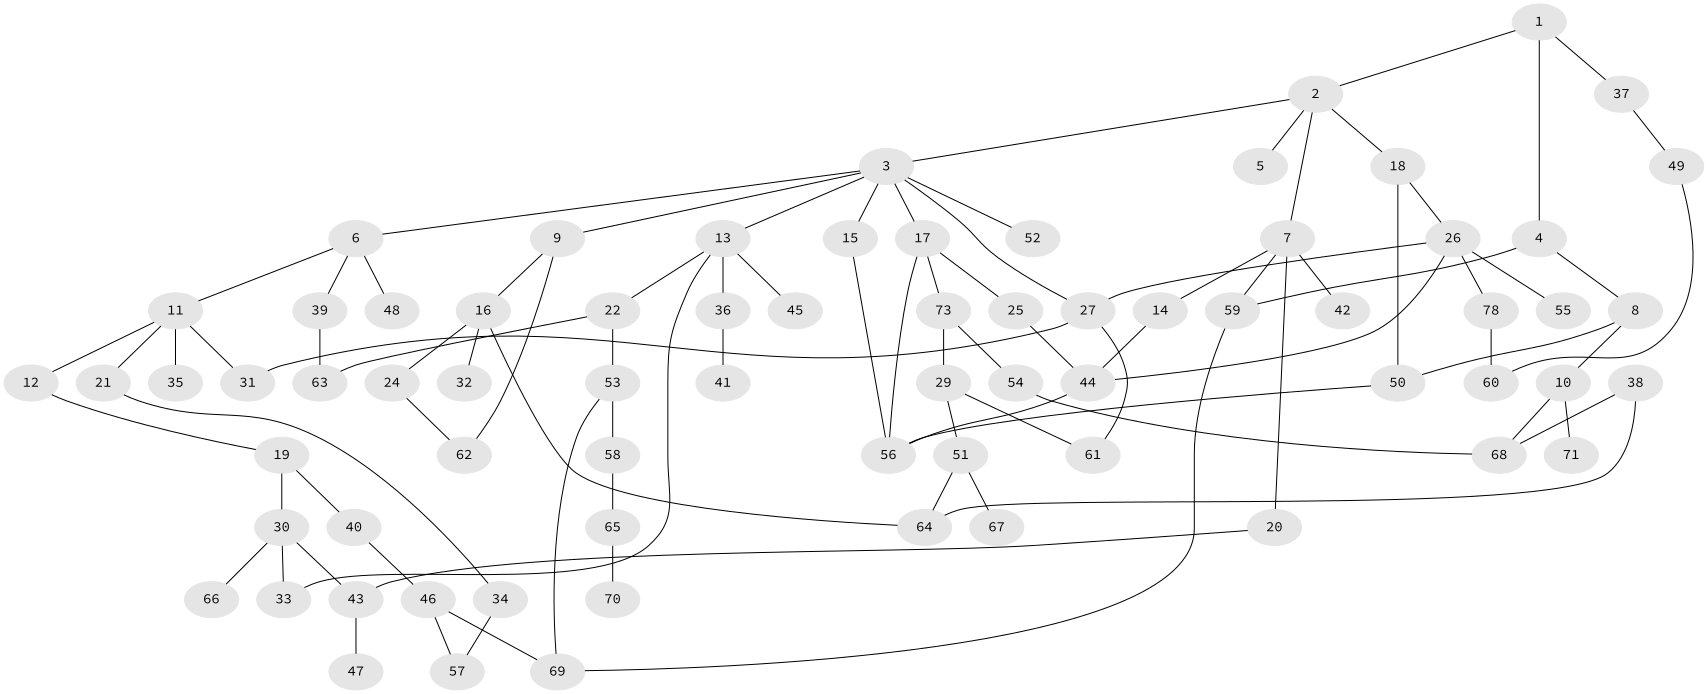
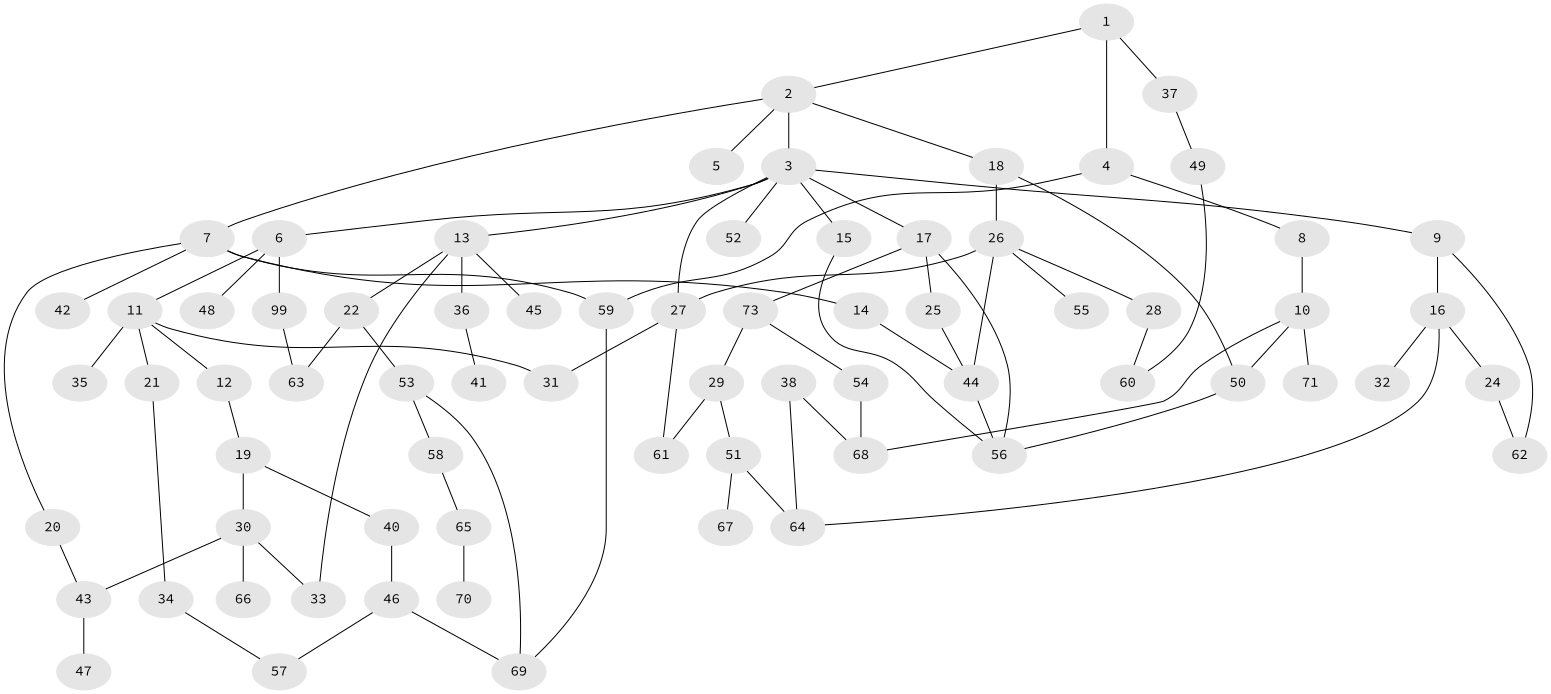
(320, 311) -> (279, 311)
(1491, 311) -> (1154, 311)
(1519, 351) -> (1270, 347)
